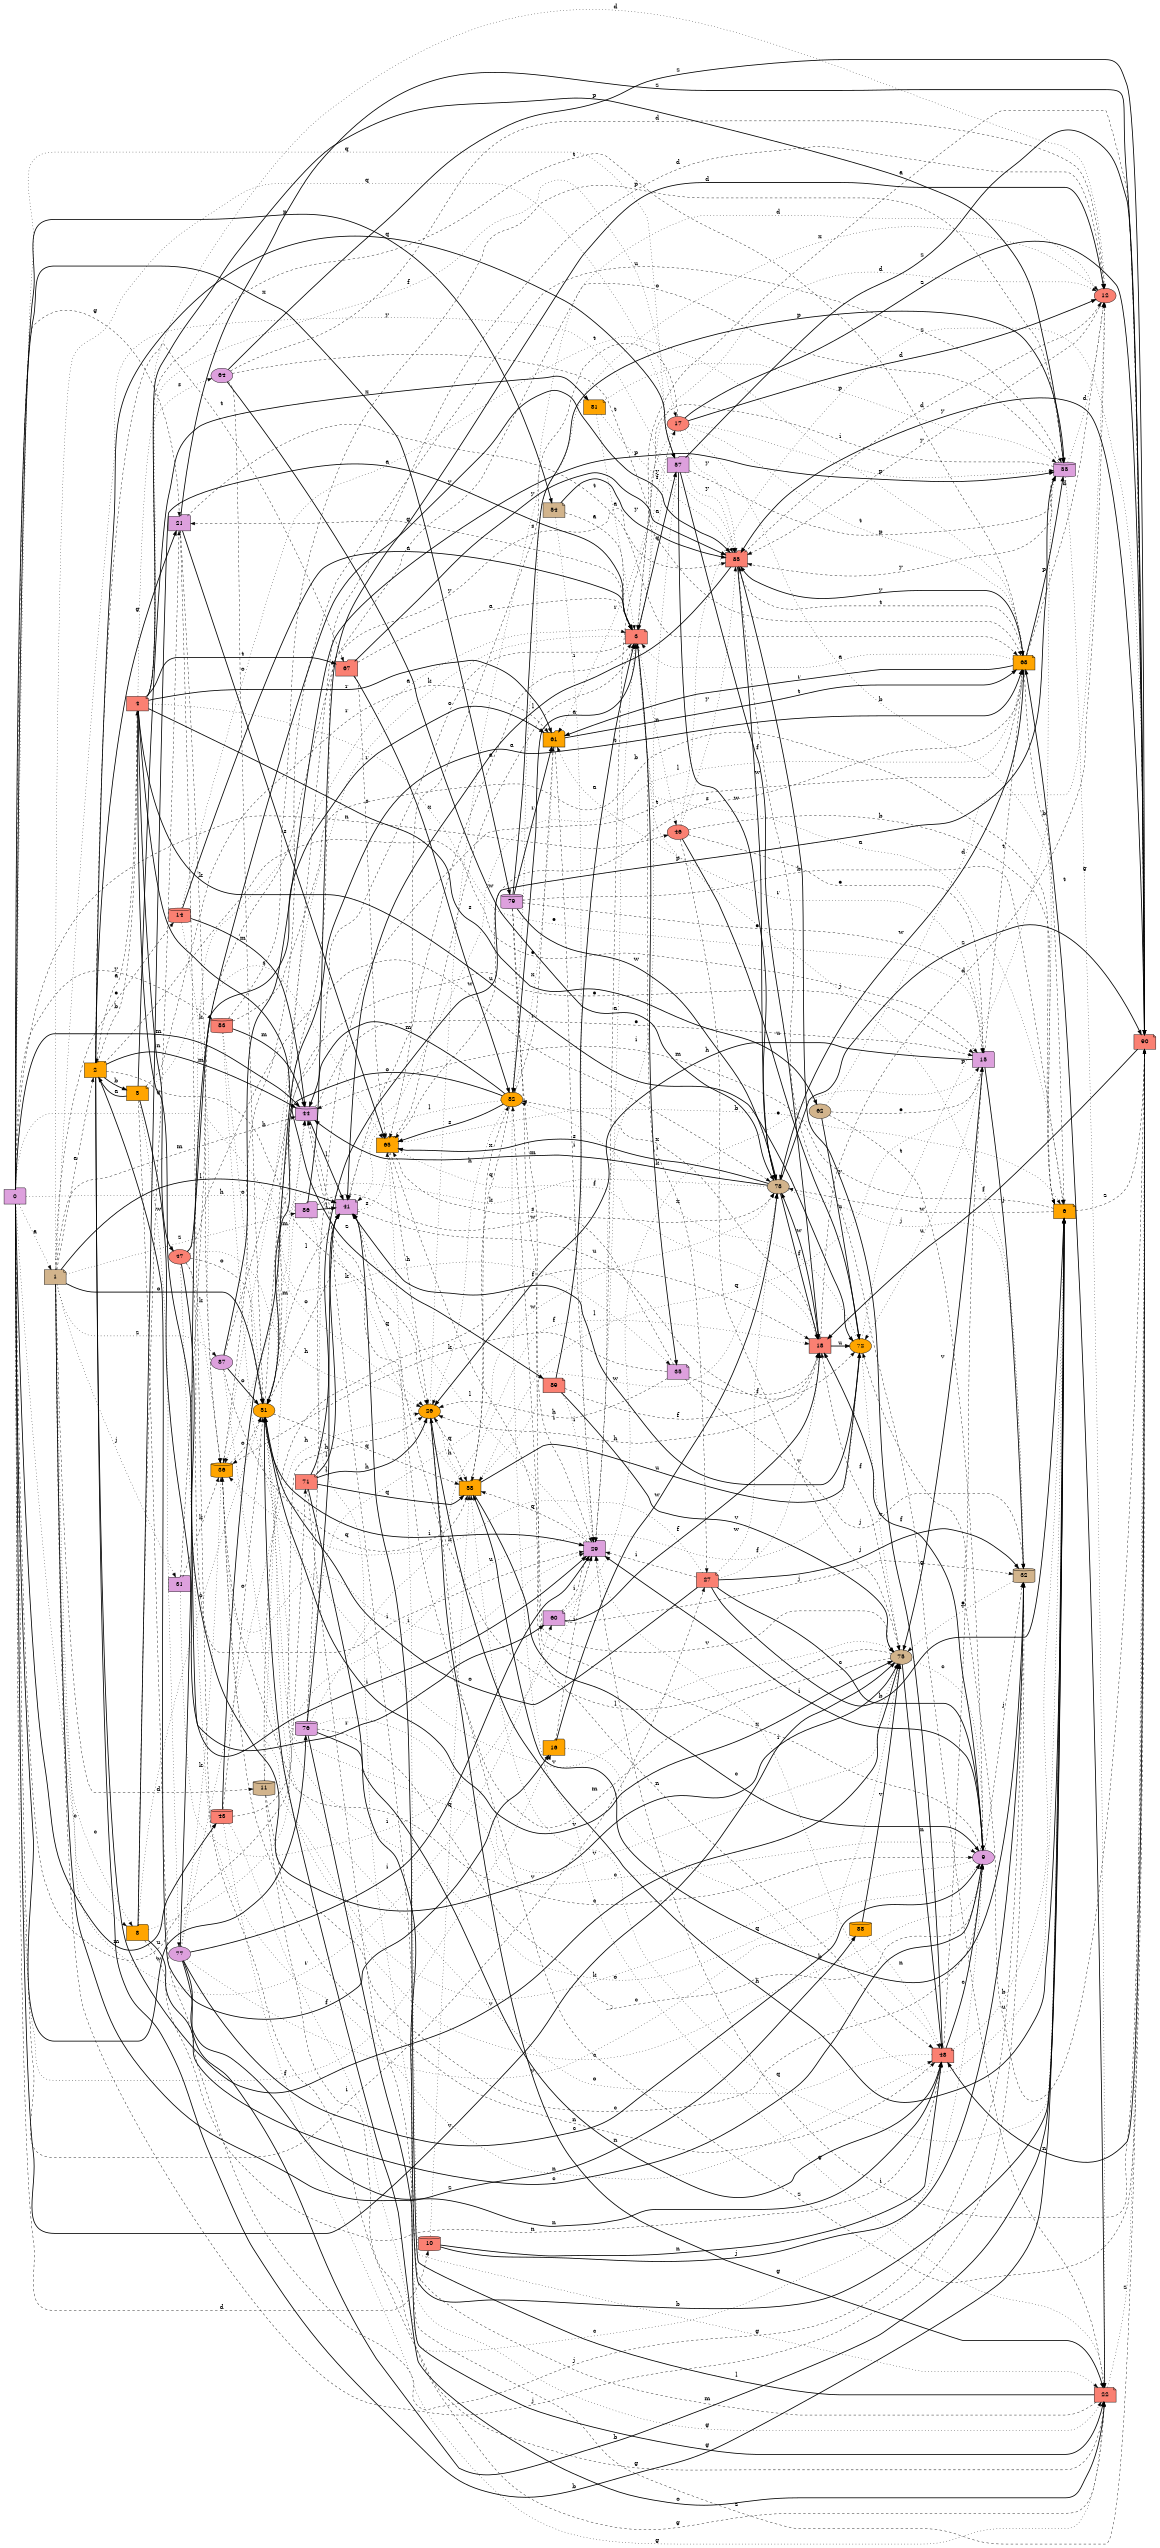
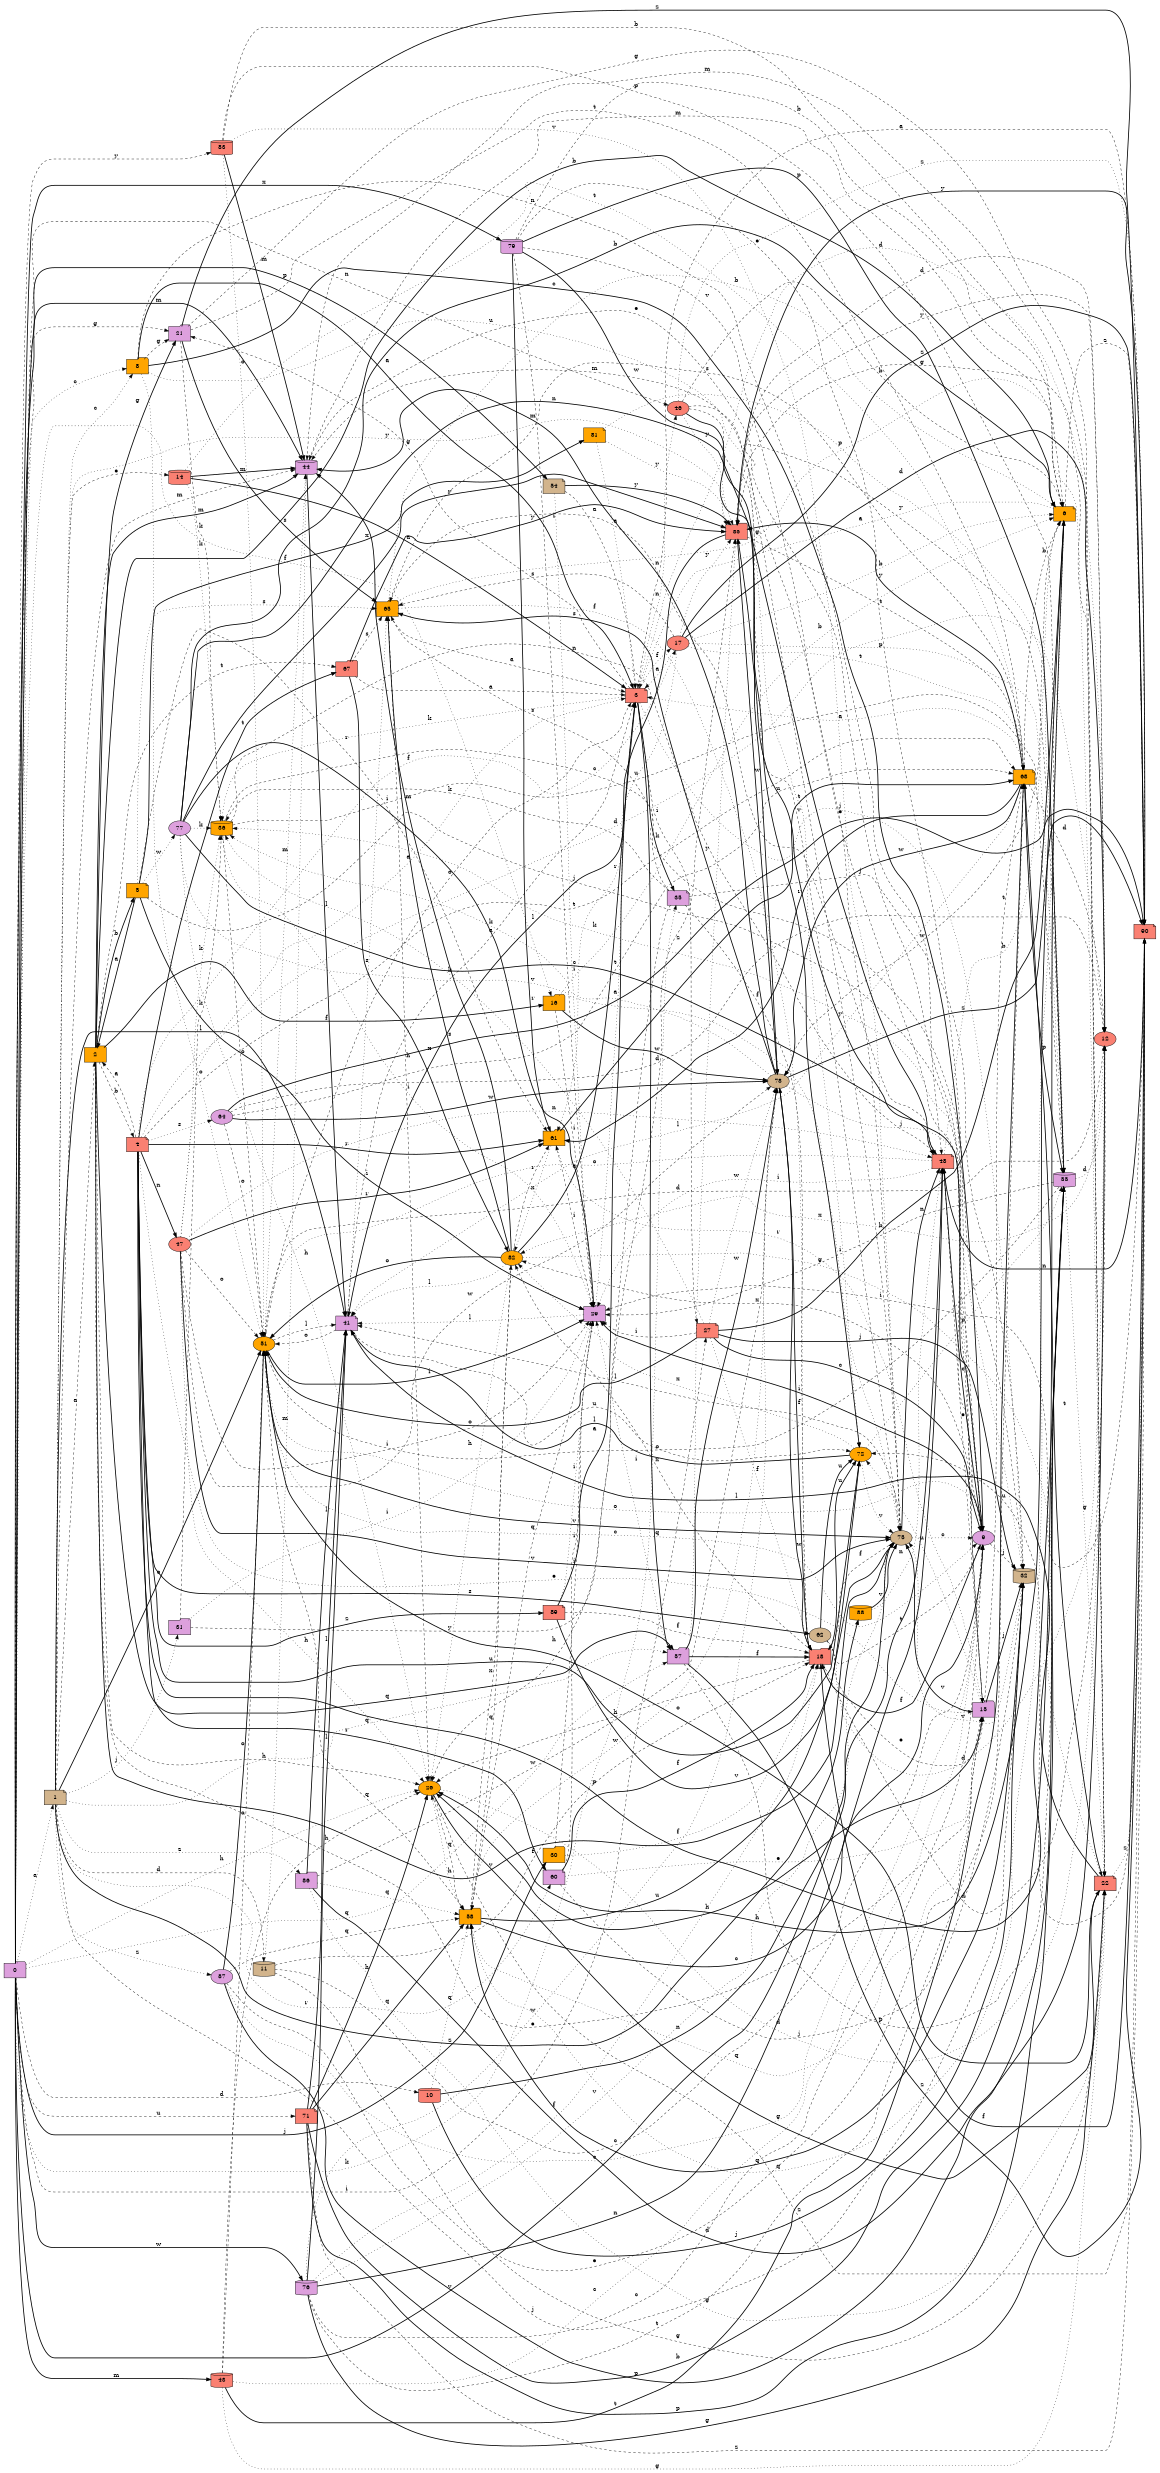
(332, 944) -> (383, 980)
none -> (554, 1855)
